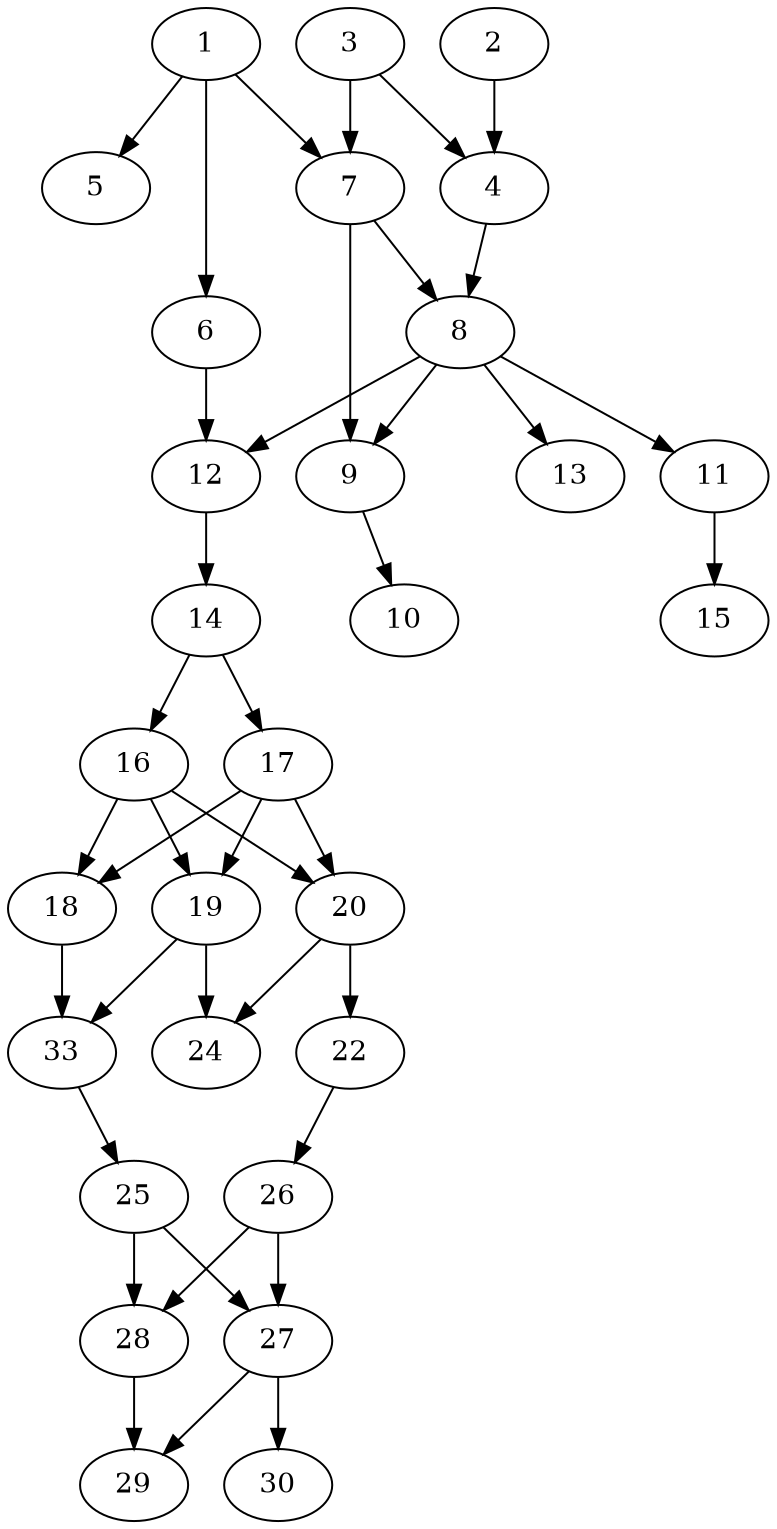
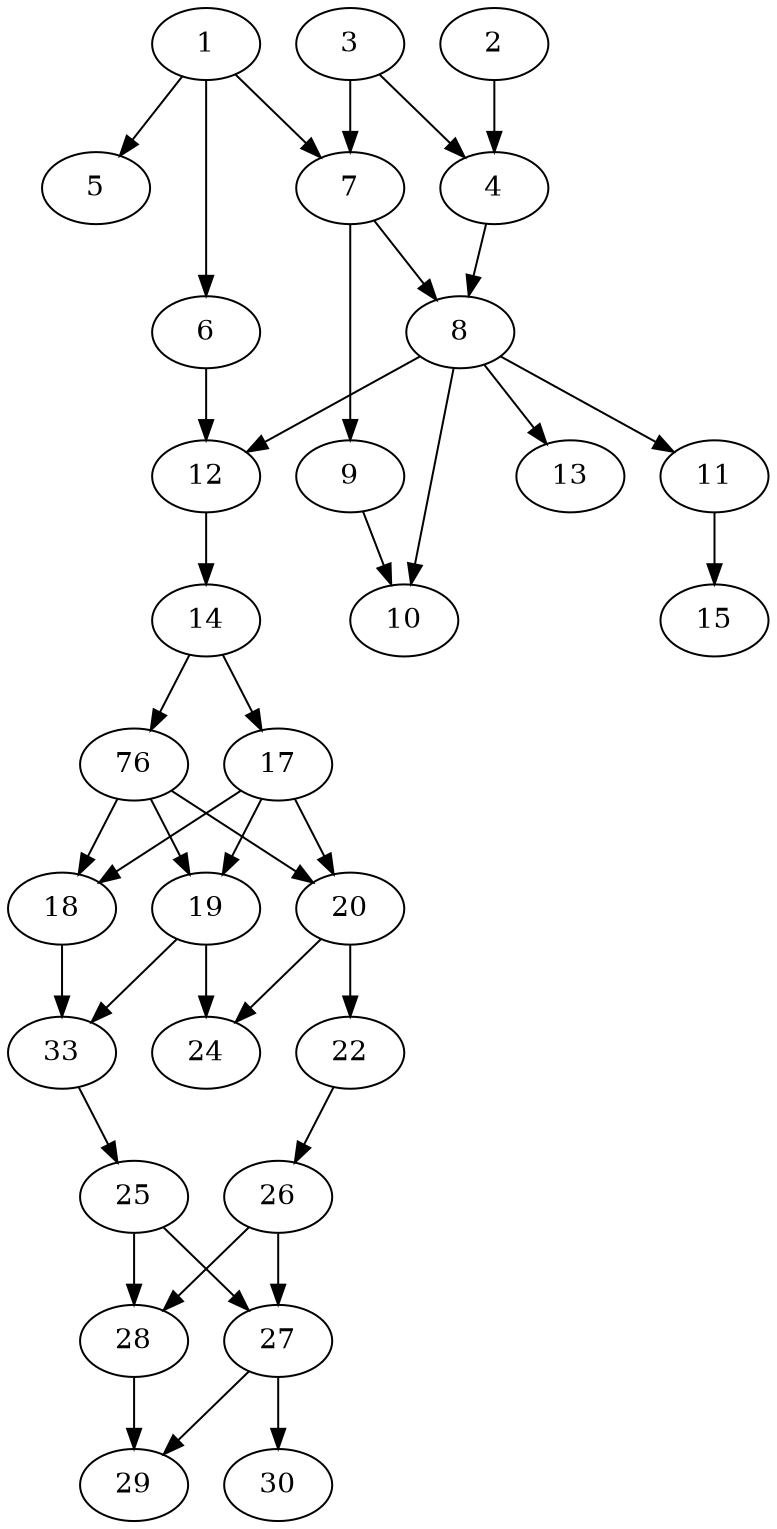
(412, 396) -> (434, 466)
(134, 765) -> (134, 765)
